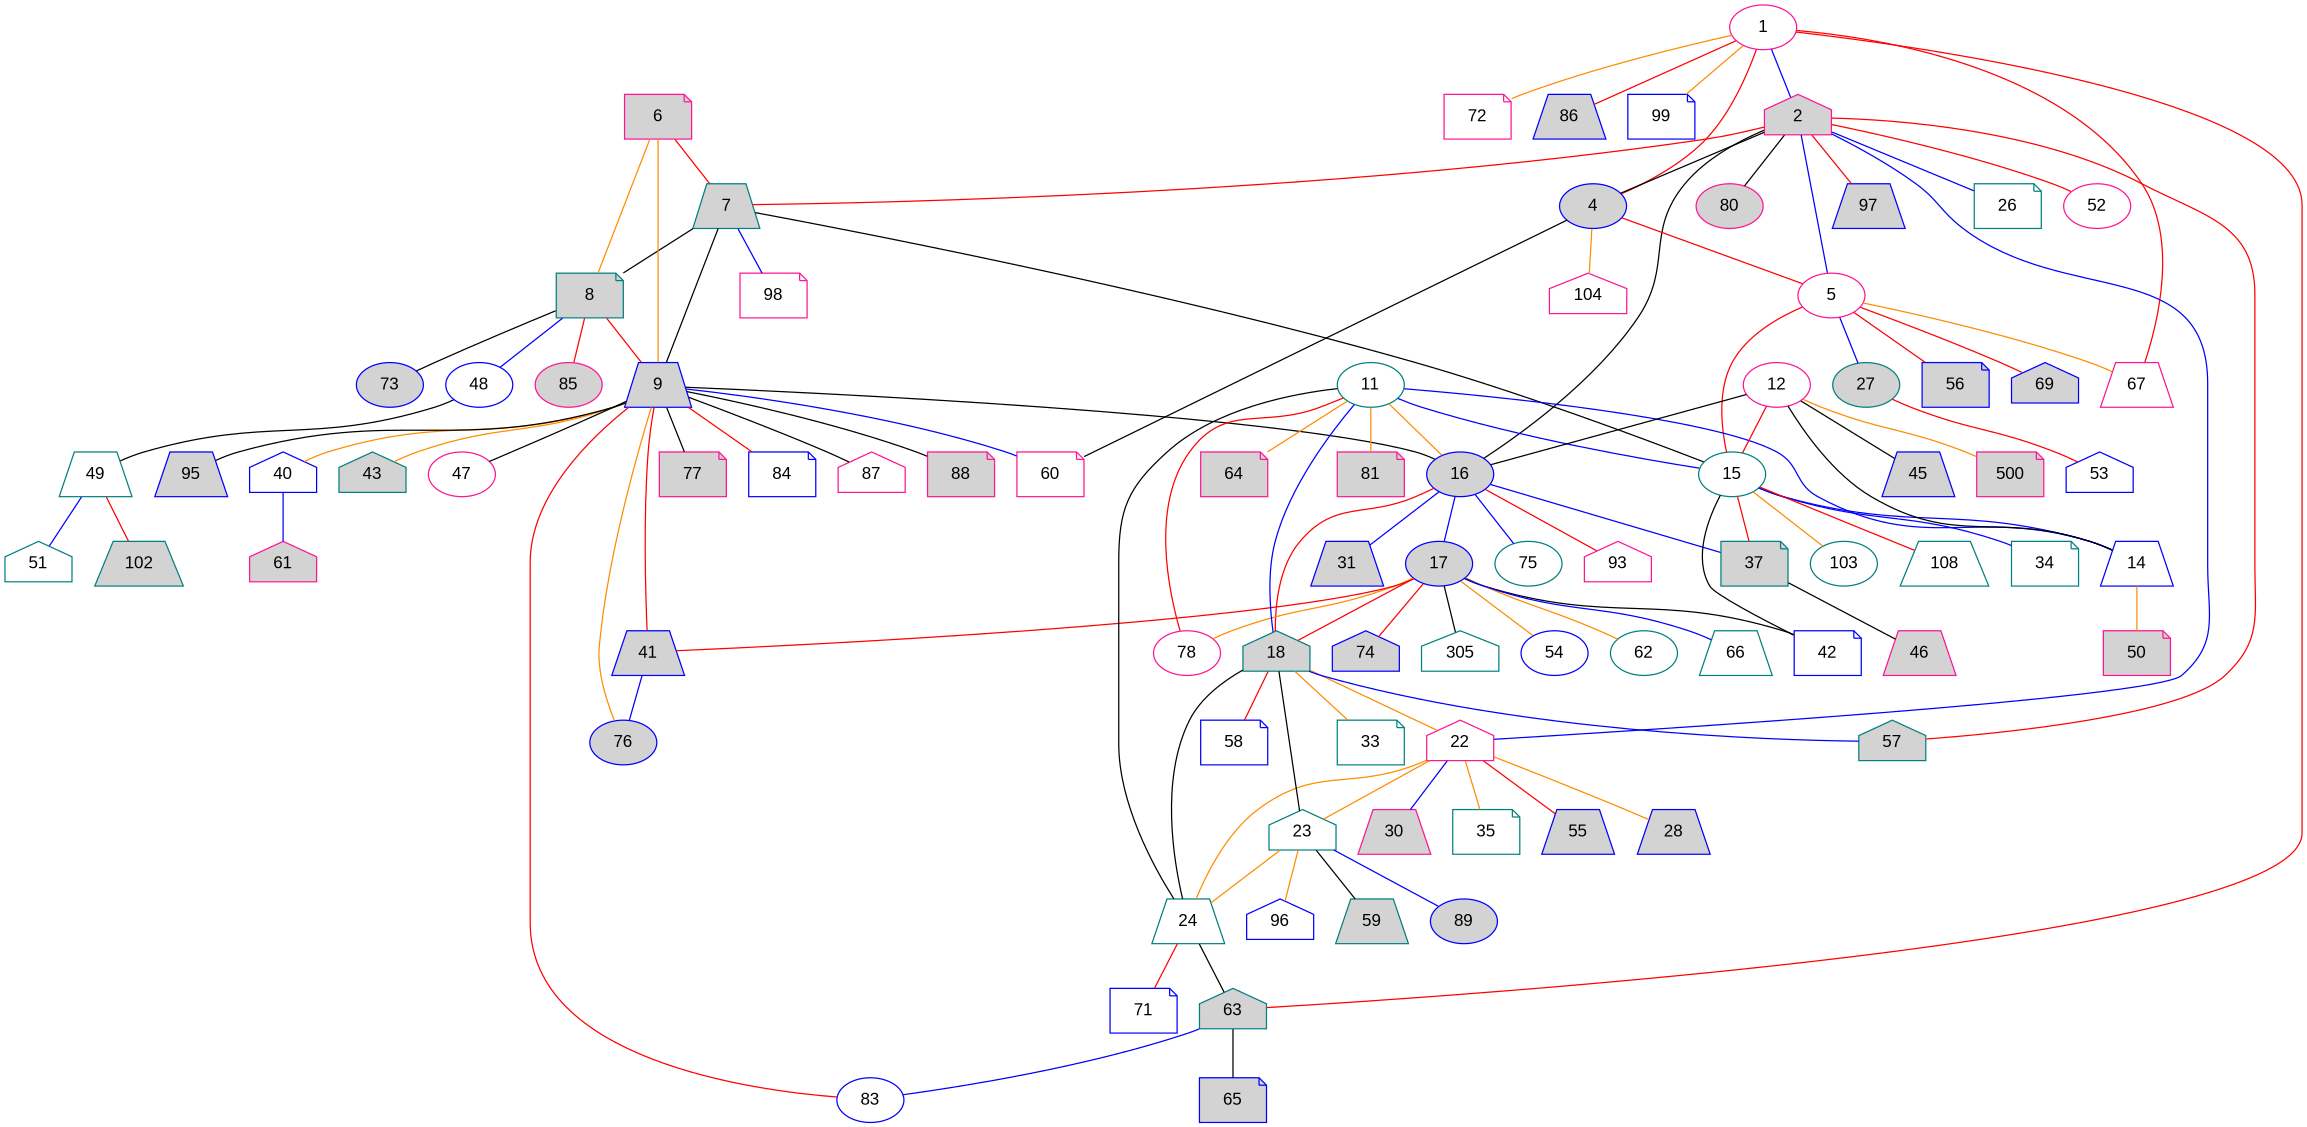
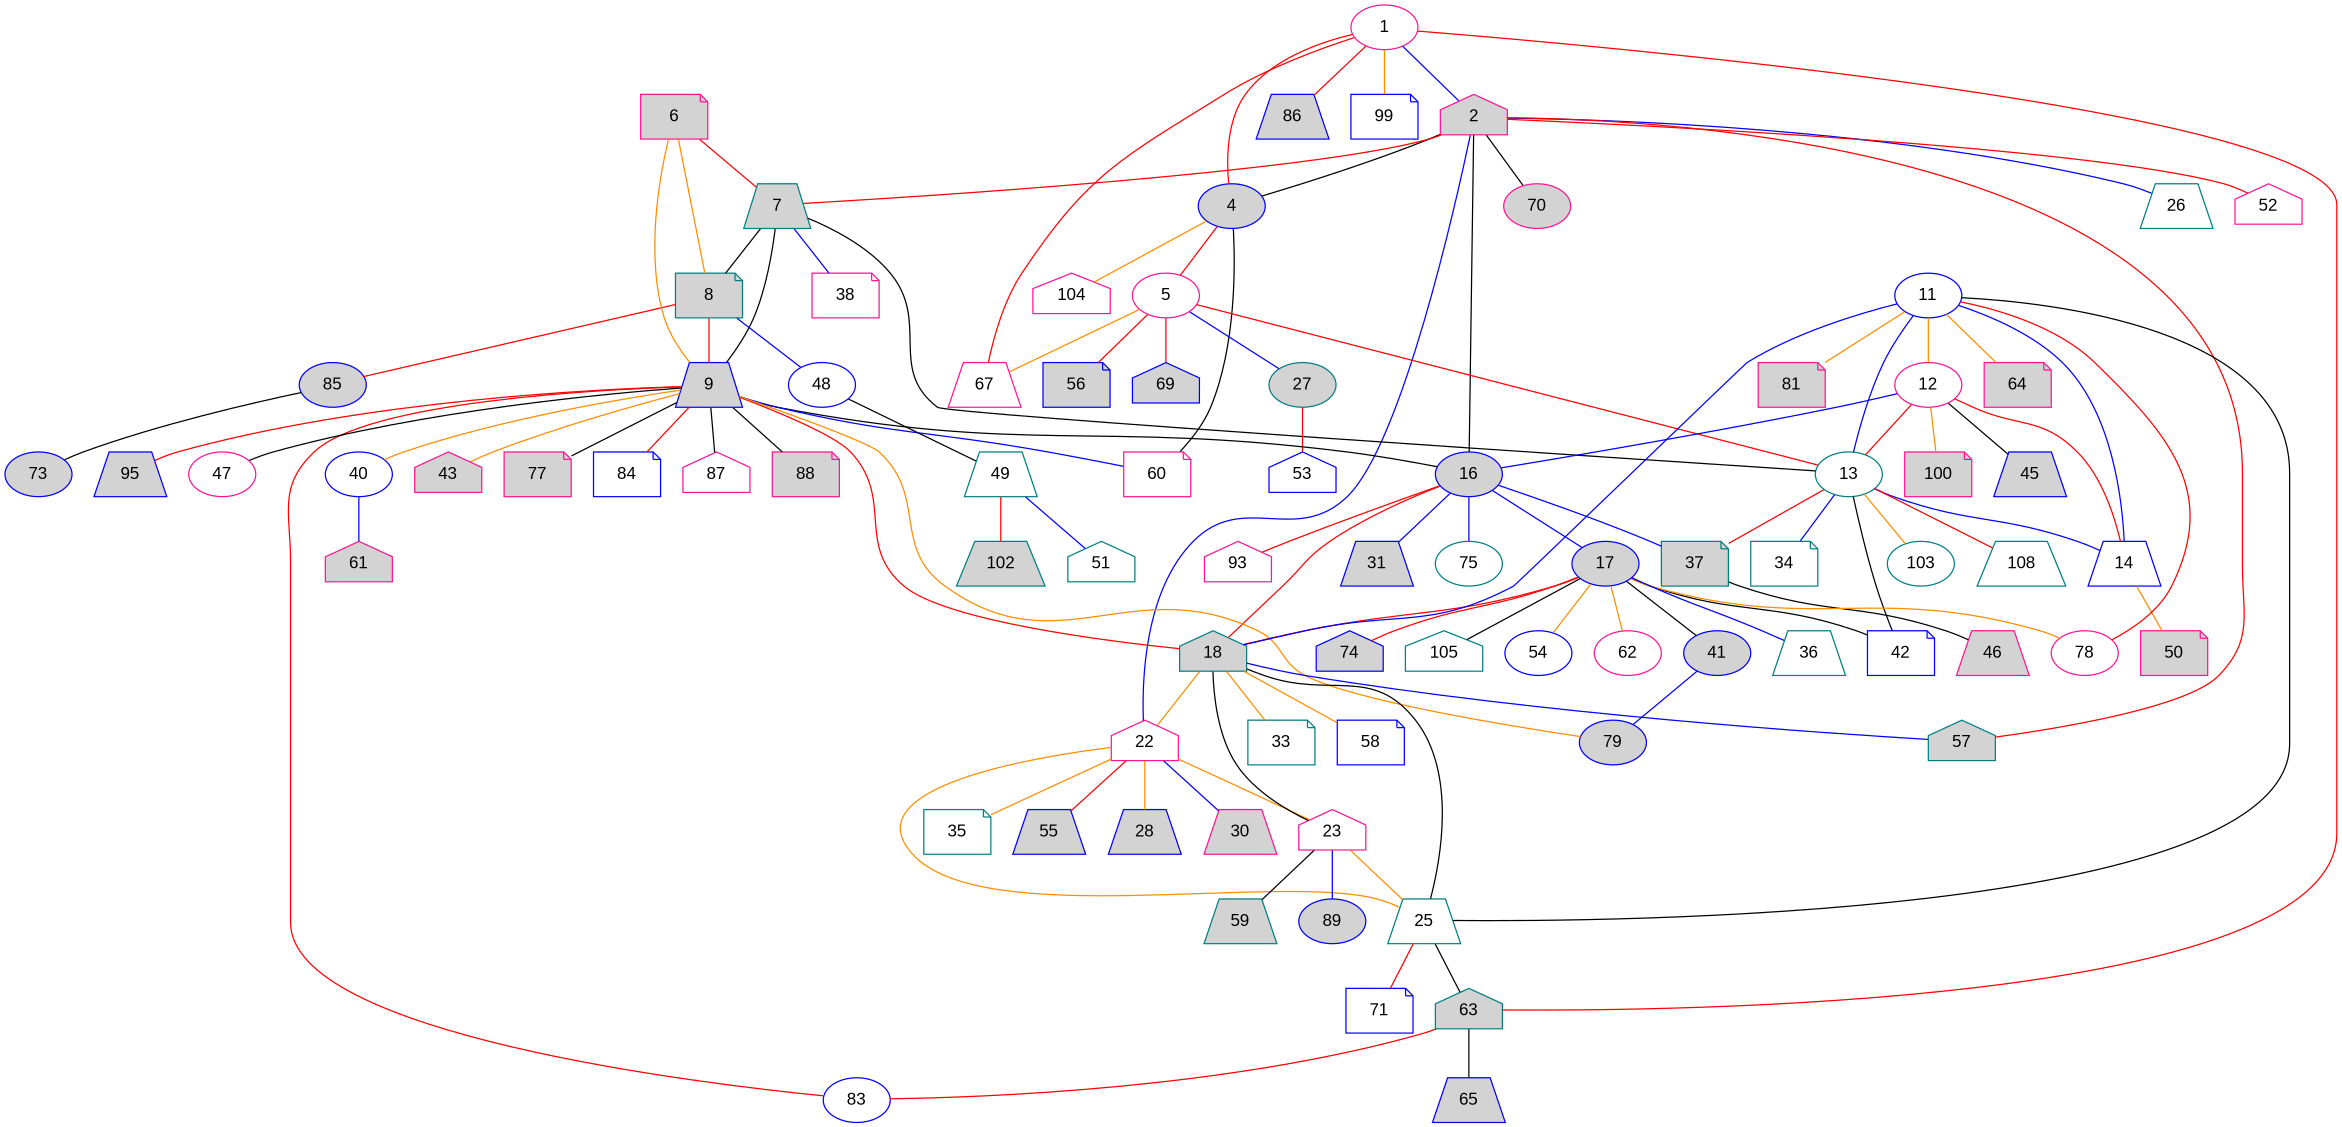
(1478, 117) -> none
(1814, 204) -> none
(1730, 206) -> (1537, 206)
(1869, 206) -> none
(2008, 206) -> (2177, 206)
(2097, 206) -> (2269, 206)
(774, 296) -> (846, 296)
(486, 340) -> (181, 421)
(569, 385) -> (333, 385)
(1371, 385) -> (1928, 296)
(1631, 426) -> (1720, 430)
(1415, 429) -> (1928, 340)
(379, 431) -> (402, 408)
(283, 474) -> (359, 474)
(372, 474) -> (448, 474)
(1732, 474) -> (1849, 474)
(2010, 474) -> (1938, 474)
(1894, 508) -> (2064, 440)
(645, 519) -> (909, 589)
(1047, 629) -> (1661, 608)
(648, 653) -> (1717, 653)
(1460, 653) -> (1444, 653)
(1644, 653) -> (1628, 653)
(1736, 653) -> (1809, 653)
(1256, 696) -> (1290, 697)
(623, 743) -> (1613, 743)
(1303, 832) -> (1332, 832)
(1188, 921) -> (1424, 921)
(1280, 921) -> none
(1053, 1069) -> (1166, 1081)
(1233, 1100) -> (1469, 1100)
